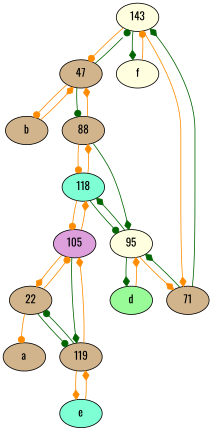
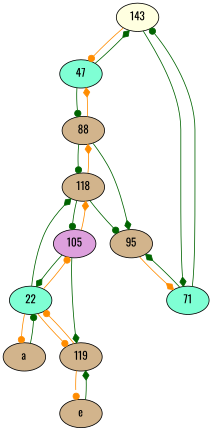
(109, 51) -> (109, 51)
(81, 74) -> (81, 74)
(138, 74) -> none
(27, 130) -> none
(181, 150) -> (181, 150)
(78, 155) -> (78, 155)
(195, 155) -> (195, 155)
(83, 187) -> (83, 187)
(74, 212) -> (74, 212)
(114, 217) -> (41, 243)
(131, 244) -> (131, 244)
(52, 267) -> (52, 267)
(31, 300) -> (31, 300)
(131, 300) -> none
(188, 300) -> (188, 300)
(83, 305) -> none
(50, 328) -> (50, 328)
(62, 329) -> (62, 329)
none -> (32, 332)
(76, 380) -> (76, 380)
(86, 390) -> (86, 390)
(81, 413) -> (81, 413)
